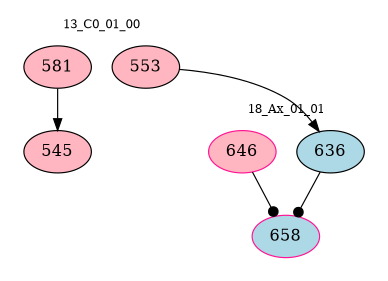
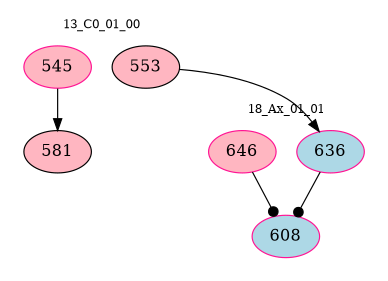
(58, 104) -> (58, 104)
(58, 152) -> (58, 67)
(331, 152) -> (331, 152)
(286, 236) -> (286, 236)
